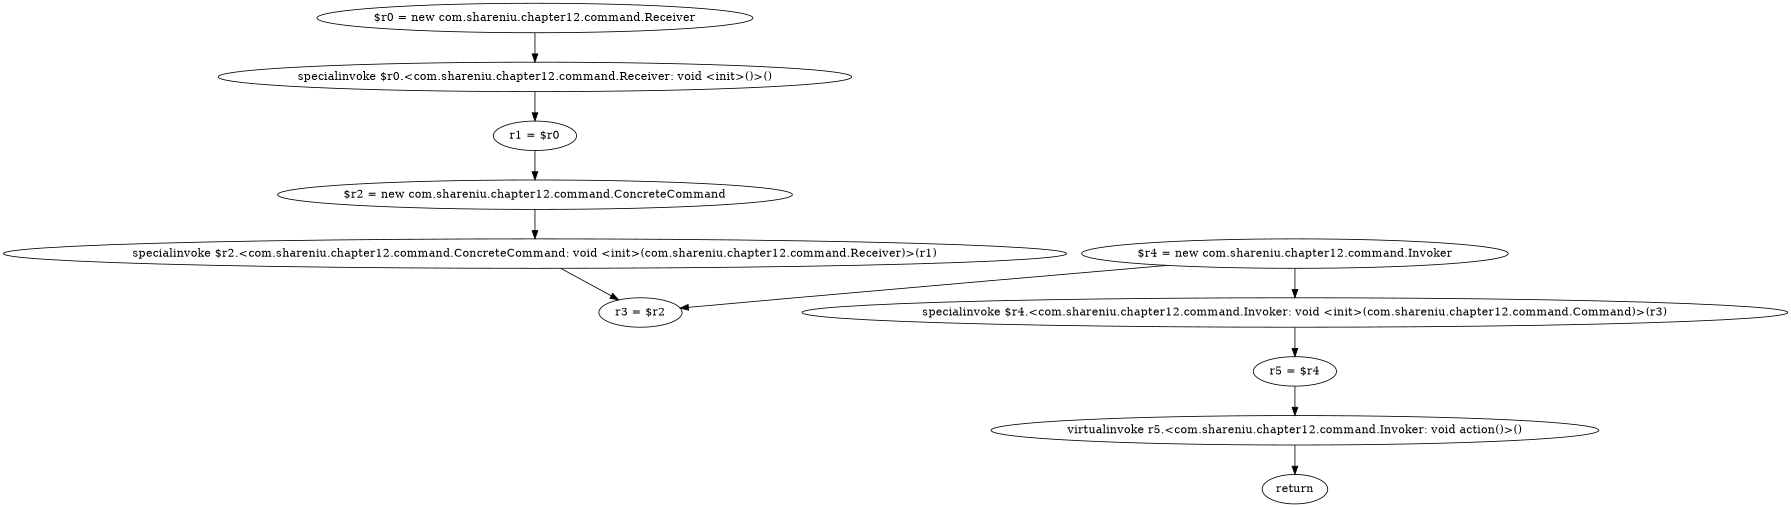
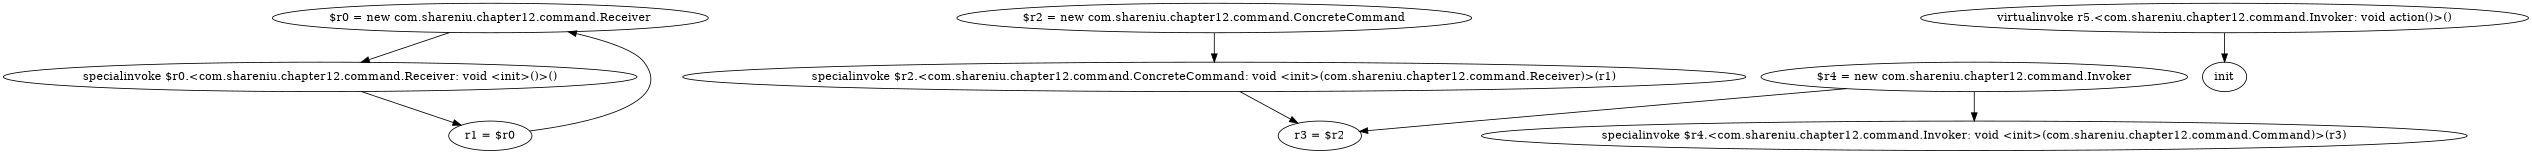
(535, 161) -> (639, 98)
(1295, 371) -> none
(1295, 489) -> (2225, 77)
